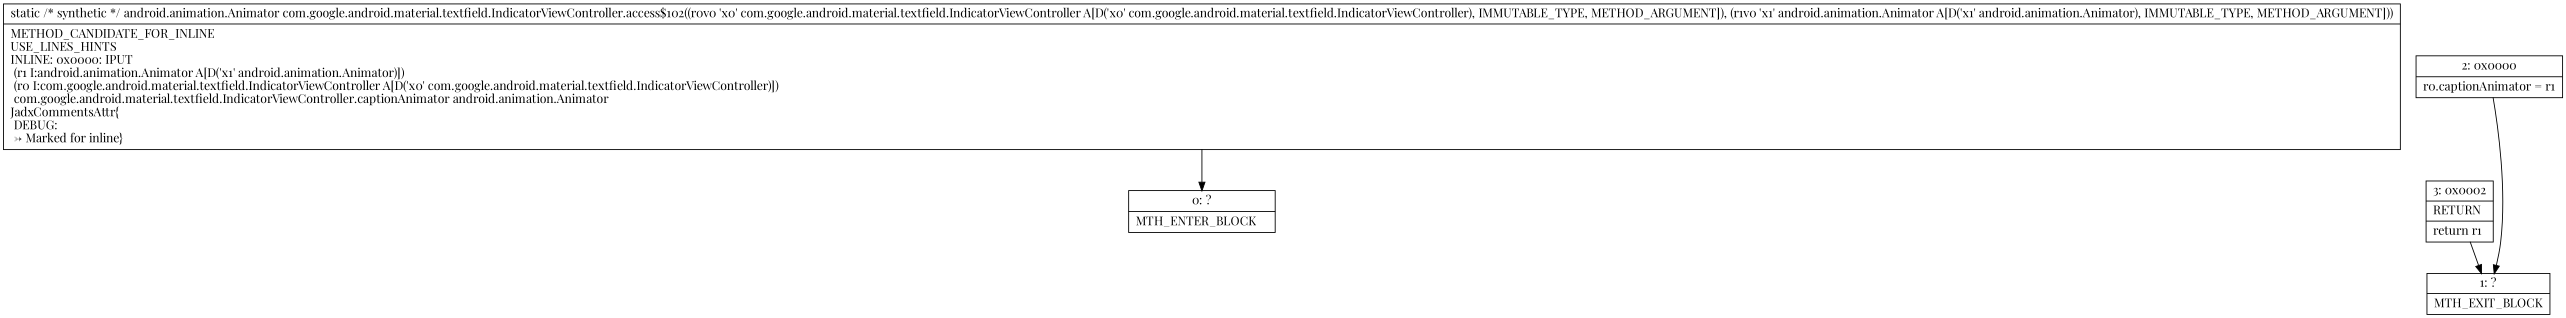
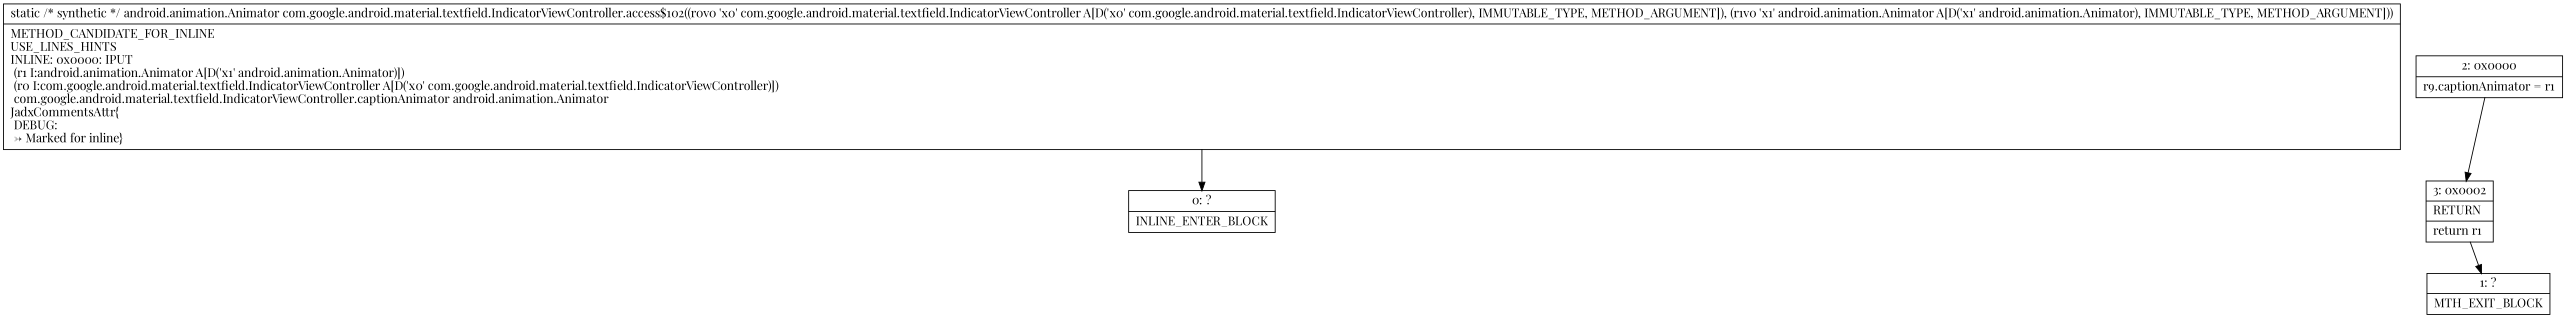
(2489, 87) -> (2489, 87)
(2502, 181) -> (2477, 135)
(1196, 222) -> (1202, 222)
